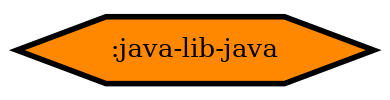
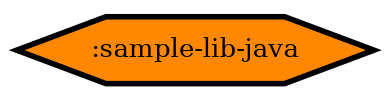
(195, 50) -> (195, 50)
